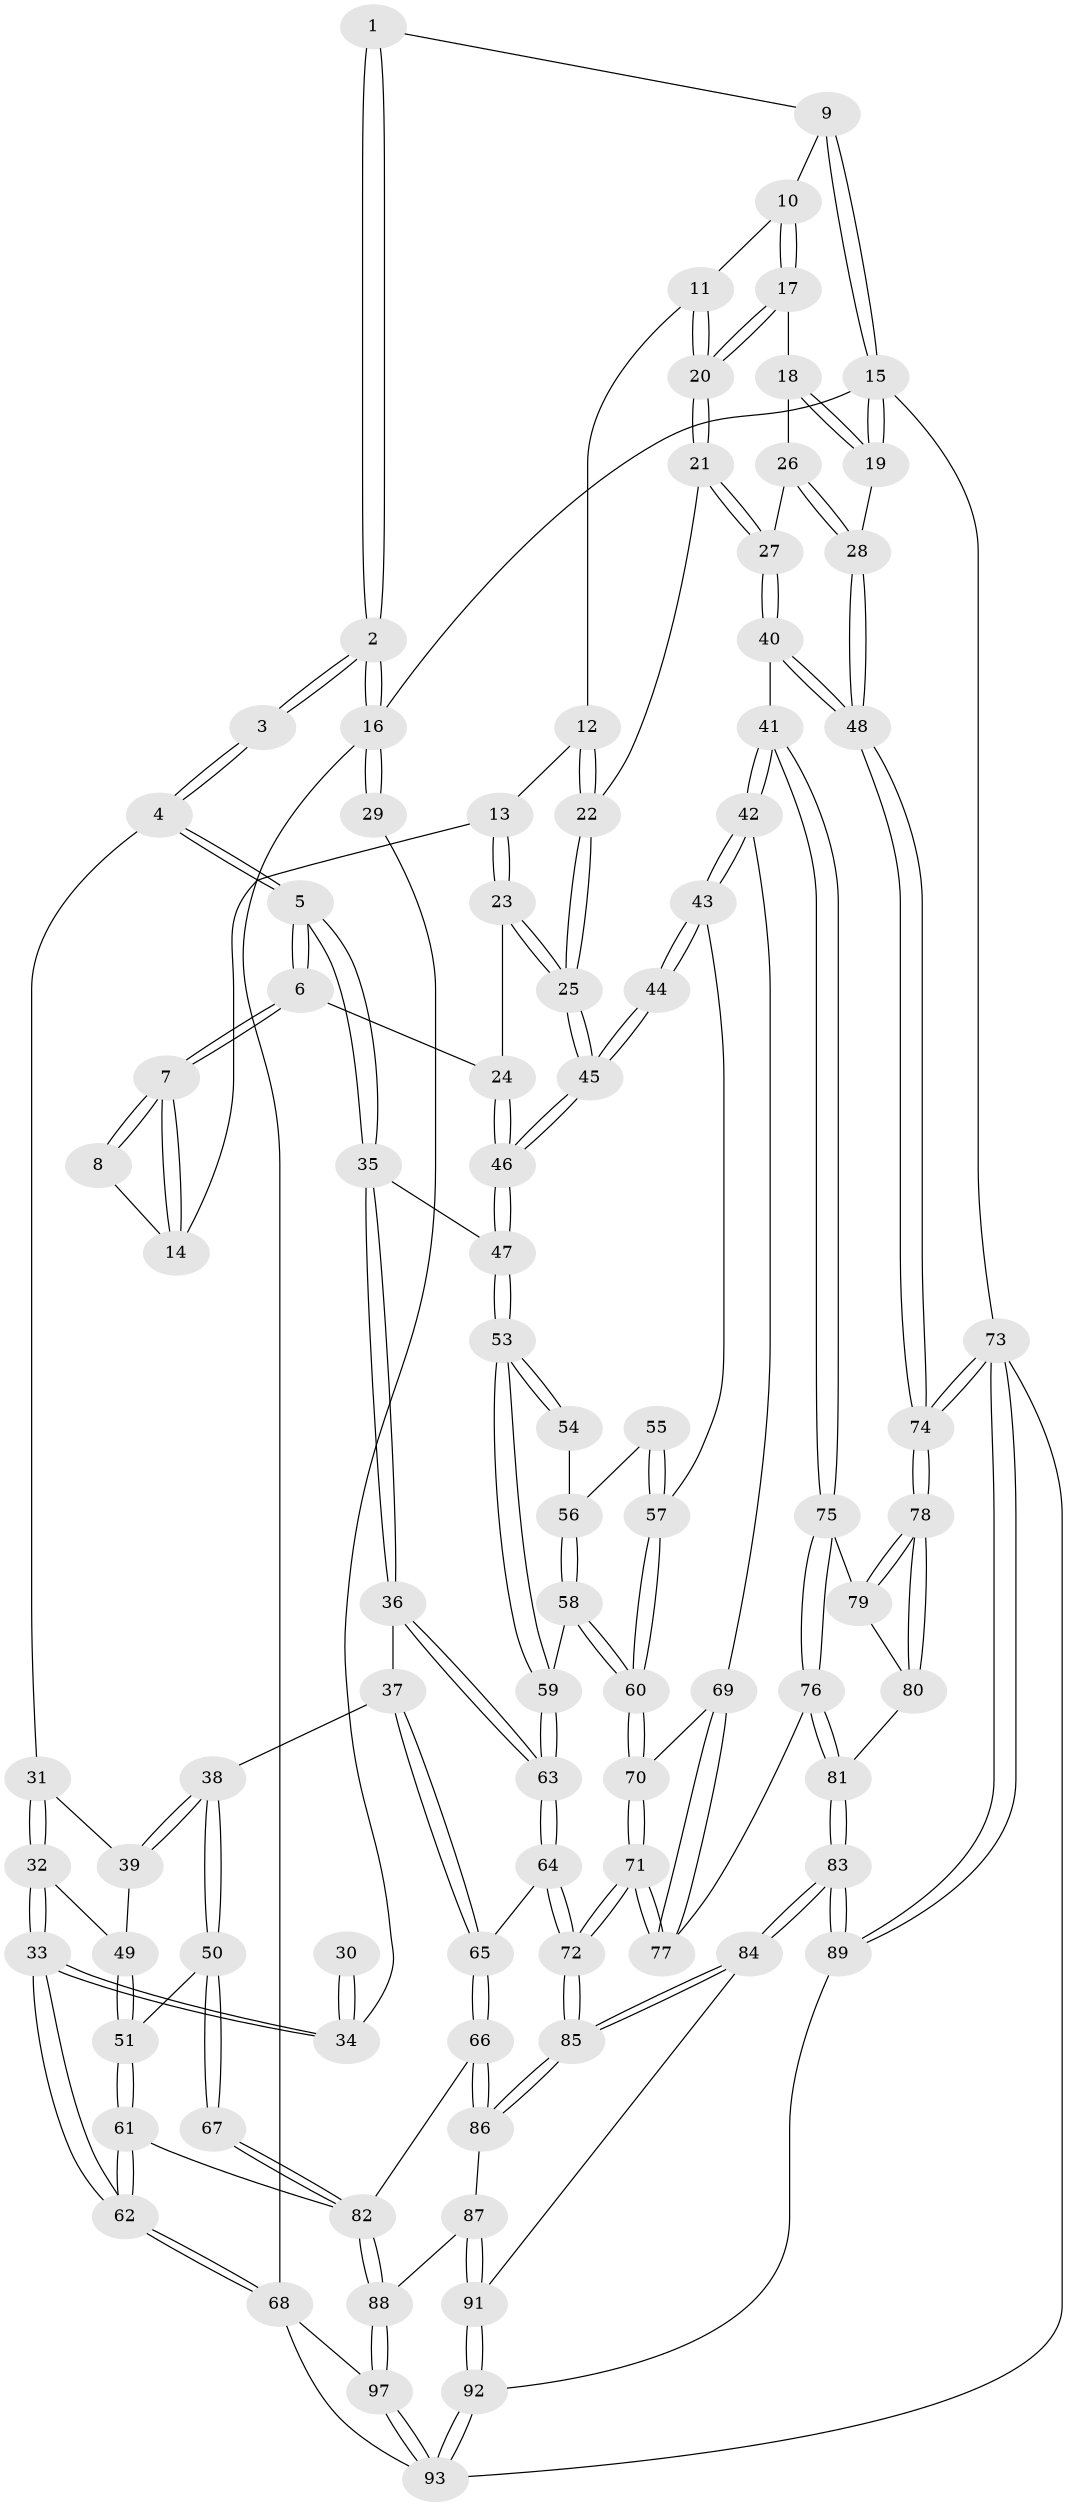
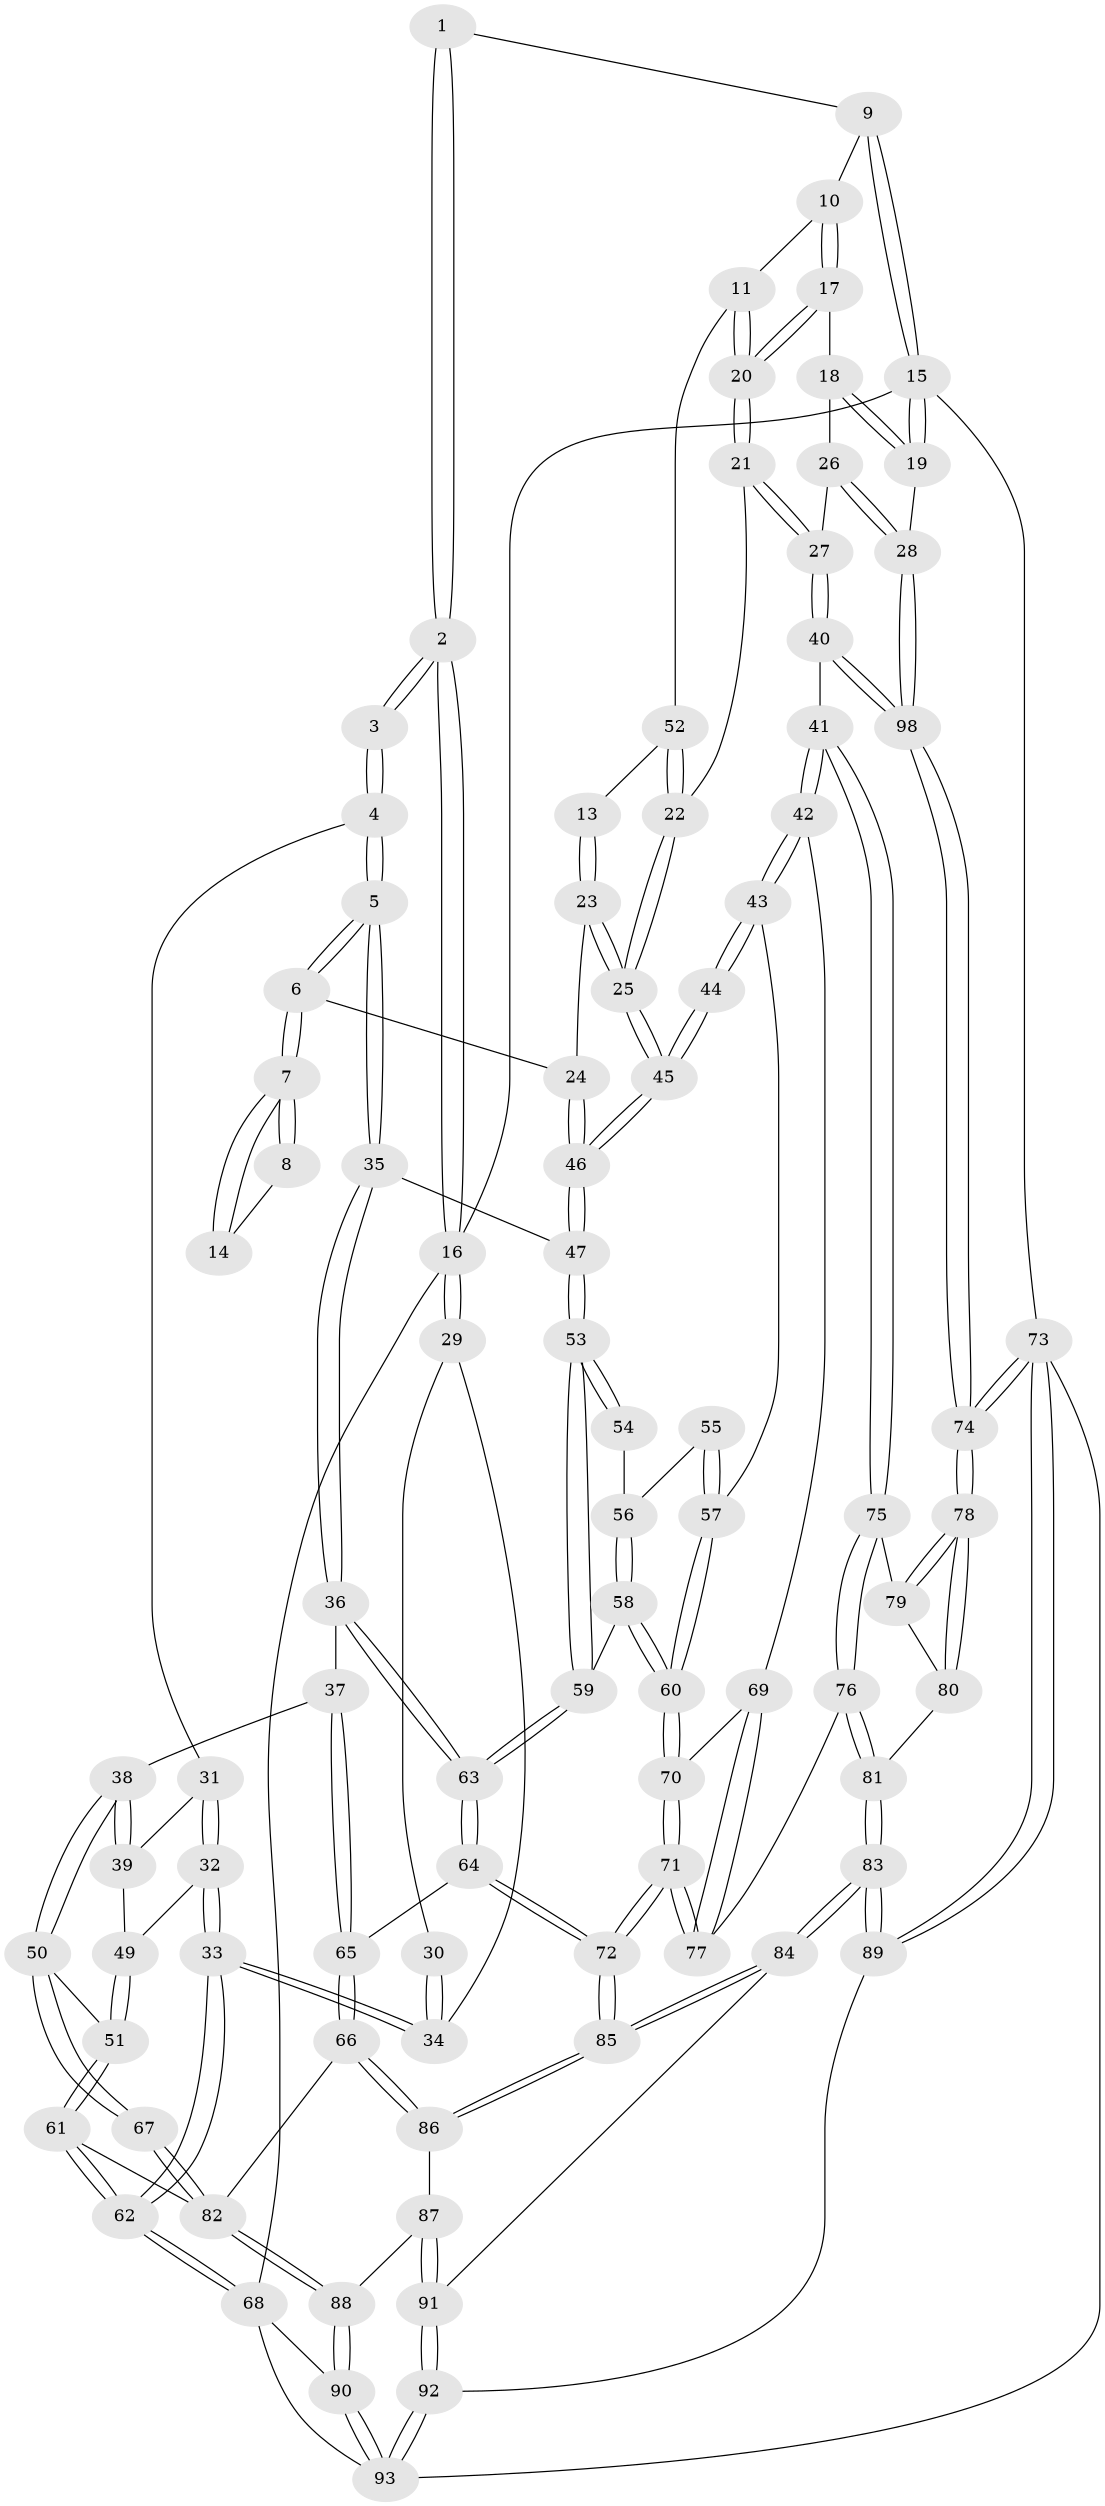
(588, 728) -> (675, 728)
(858, 728) -> (908, 728)
(232, 947) -> none
none -> (403, 1645)
(380, 2392) -> (342, 2392)
